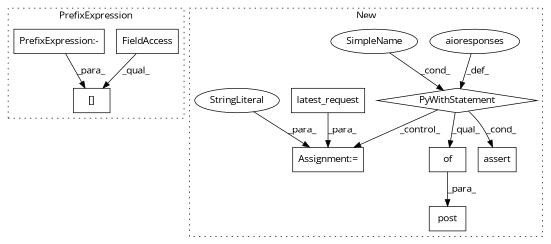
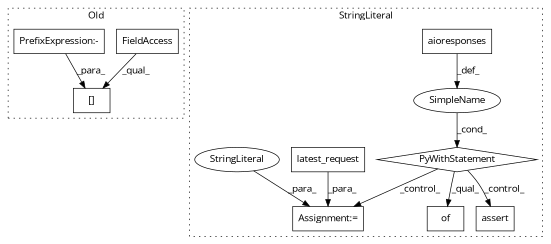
(96, 16) -> (96, 16)
(366, 16) -> (366, 16)
(475, 41) -> (457, 41)
(467, 68) -> (457, 68)
(501, 130) -> (504, 189)
(448, 219) -> none
